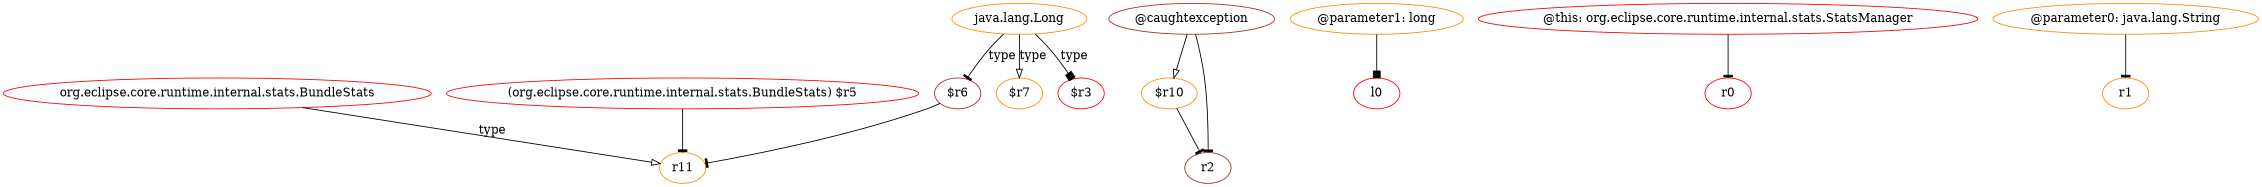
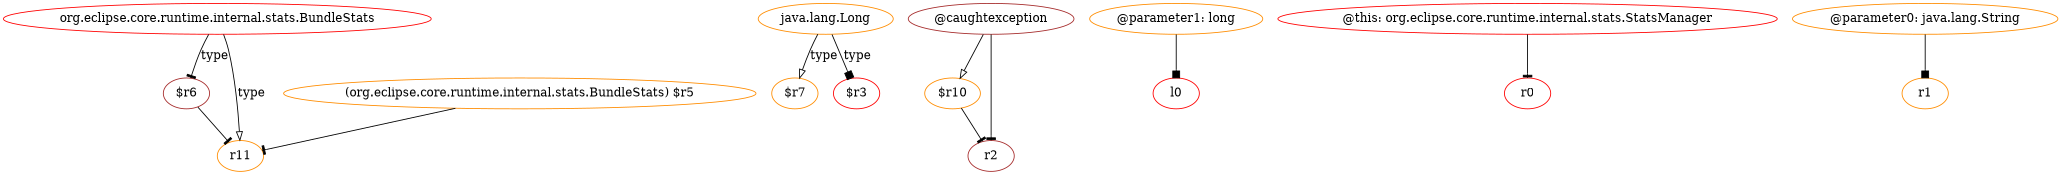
(985, 54) -> (199, 54)
(2126, 54) -> (1925, 52)
(683, 93) -> (520, 93)
